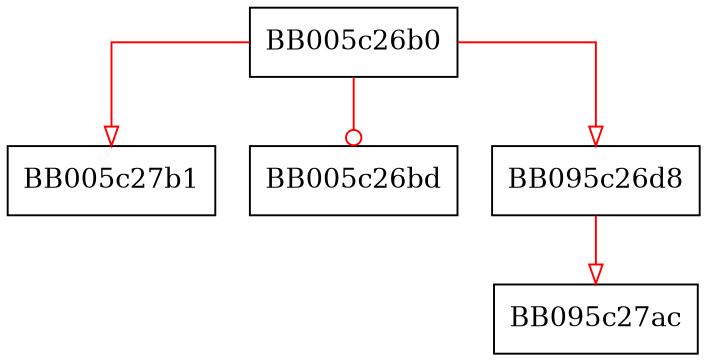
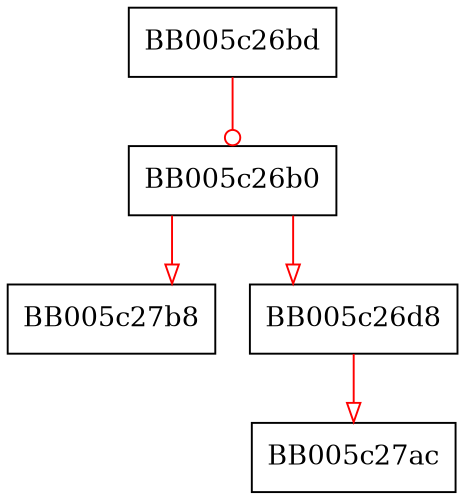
(354, 104) -> (233, 104)
(111, 181) -> (111, 319)
(596, 181) -> (354, 319)
(596, 319) -> (354, 457)
